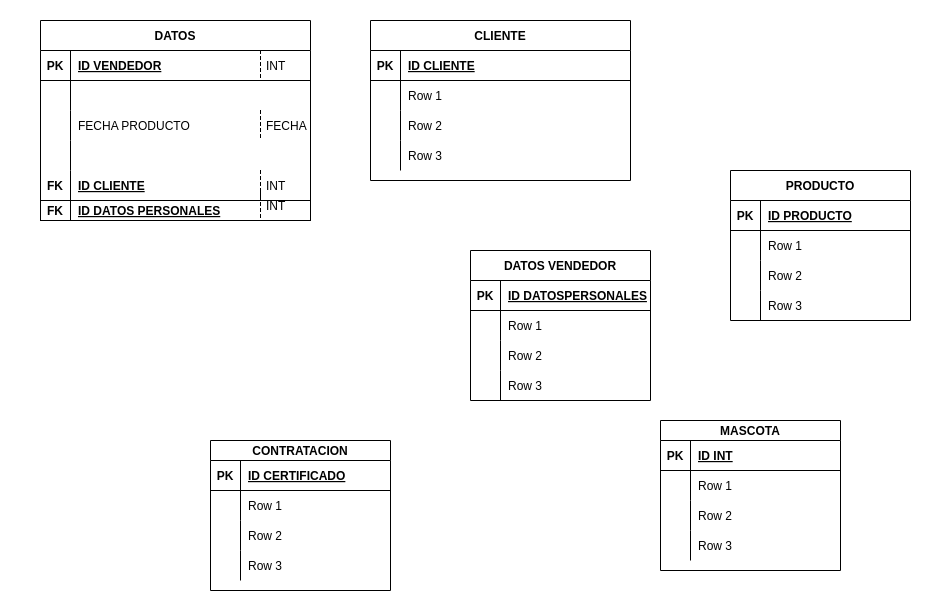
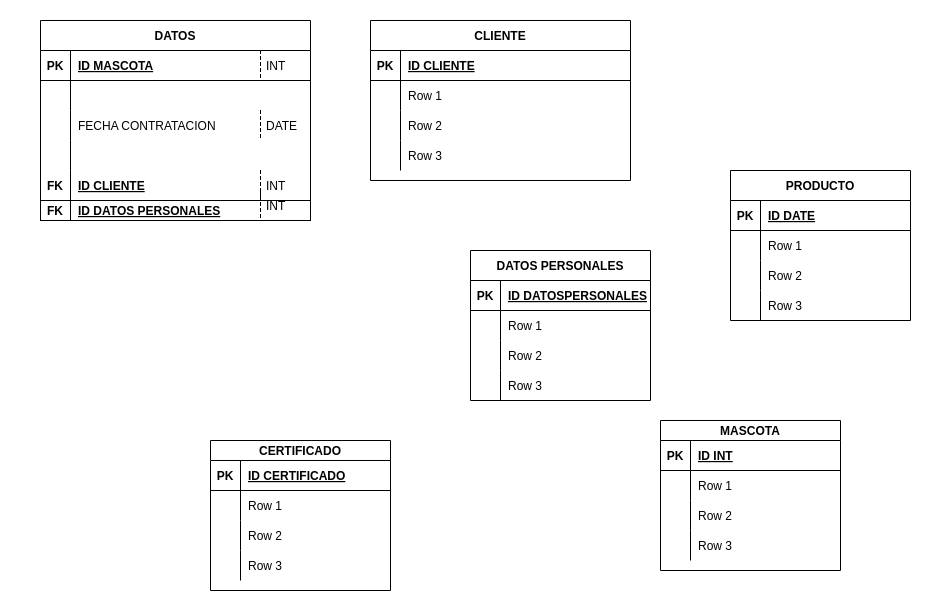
(113, 66) -> (110, 66)
(123, 126) -> (137, 126)
(283, 126) -> (279, 126)
(803, 216) -> (790, 216)
(560, 266) -> (560, 266)
(300, 451) -> (300, 451)
